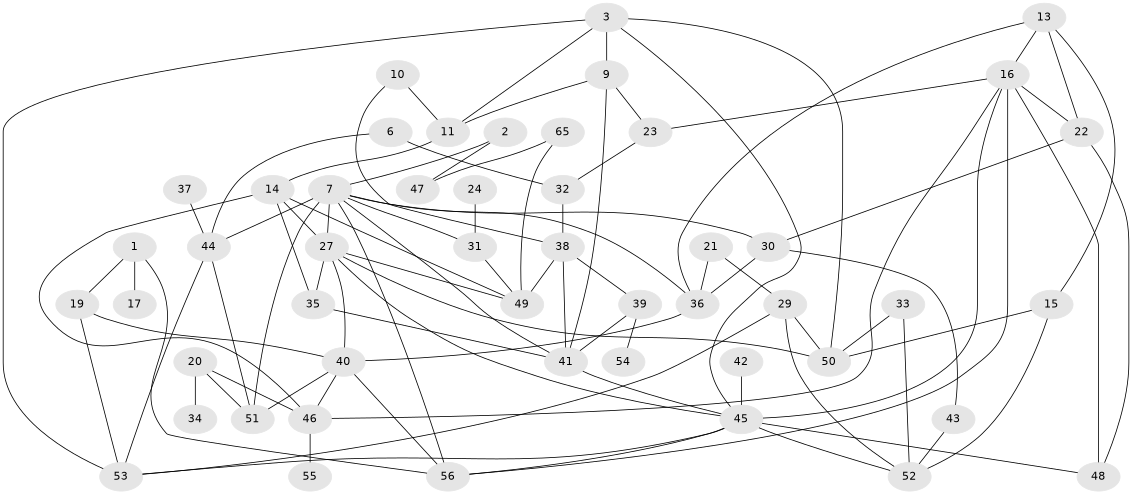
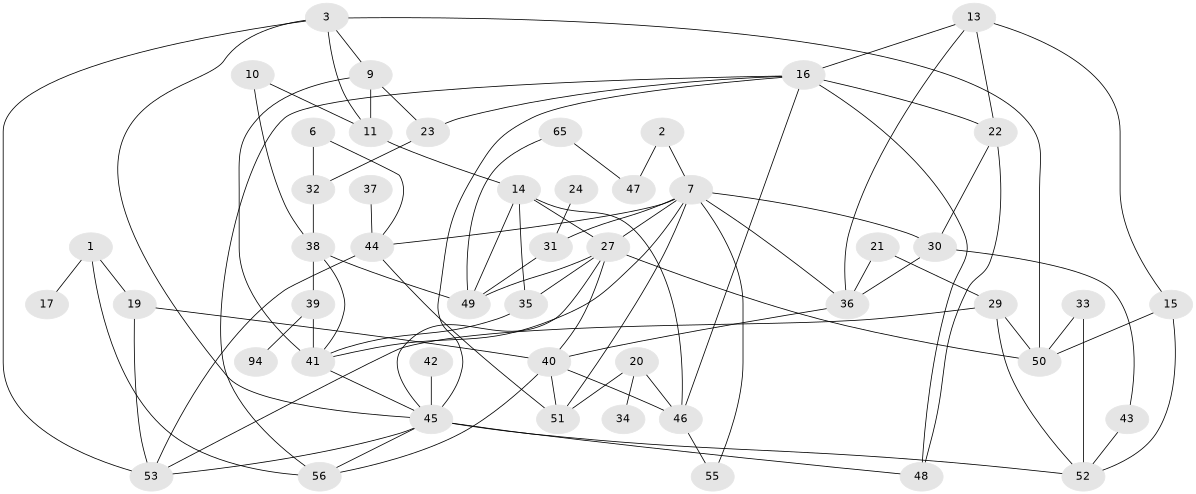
(397, 330) -> (743, 329)
(623, 362) -> (256, 362)
